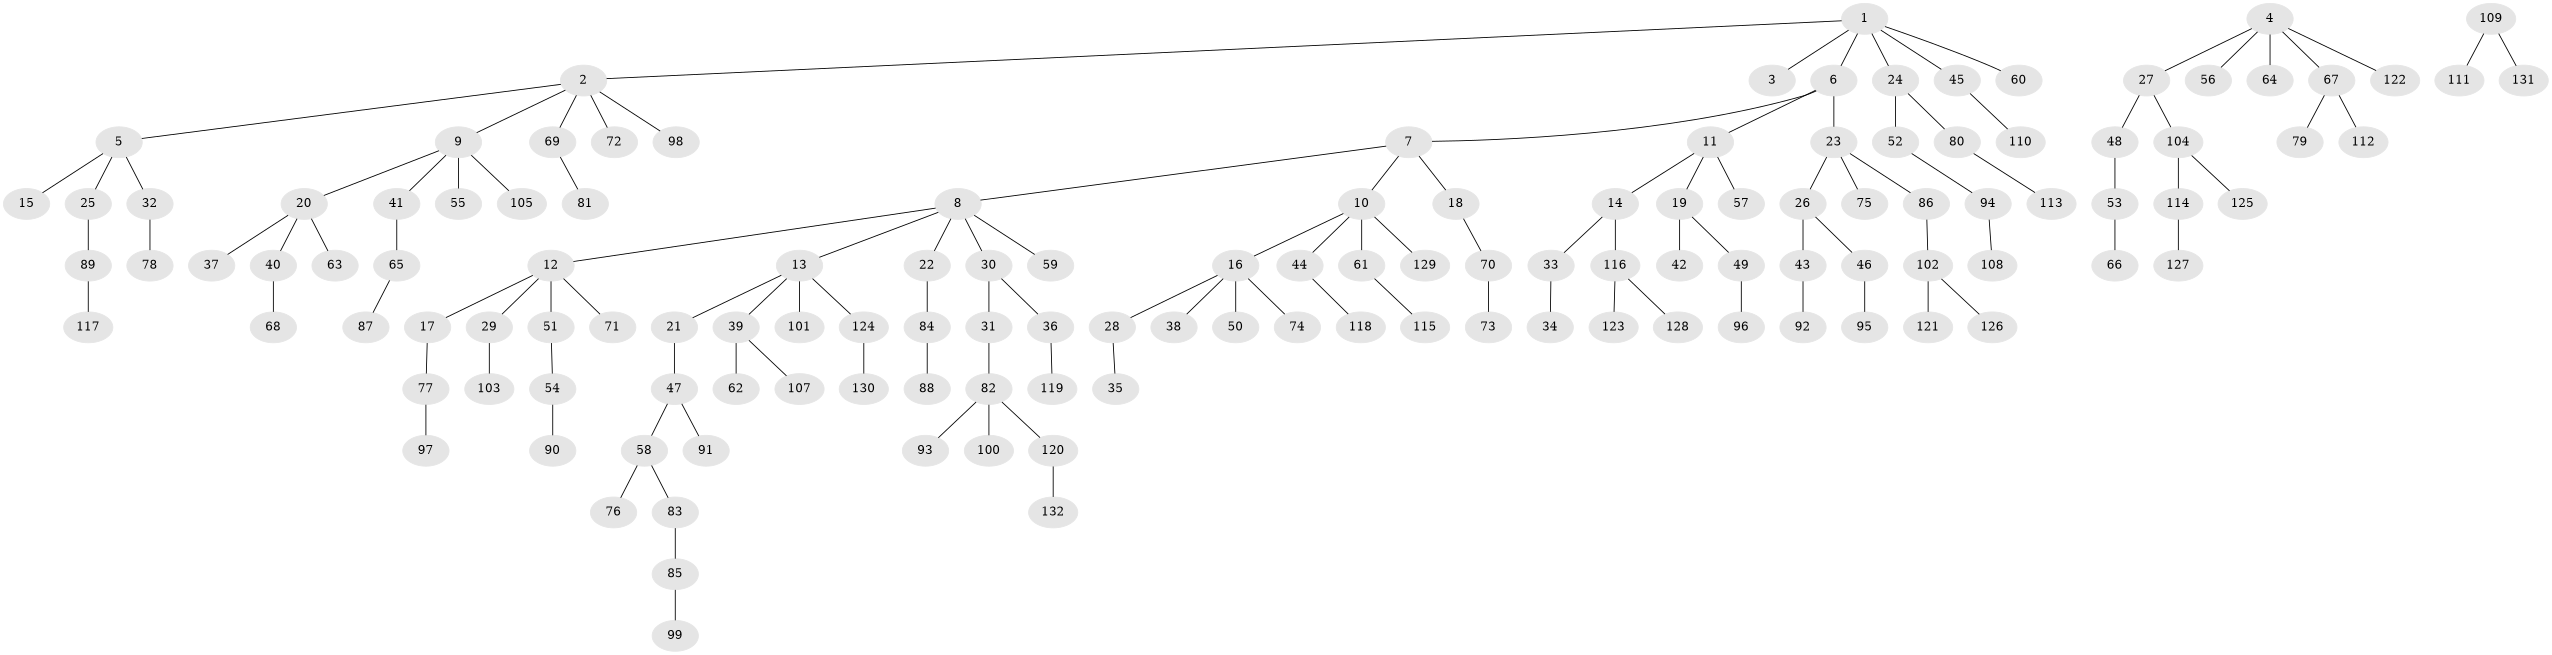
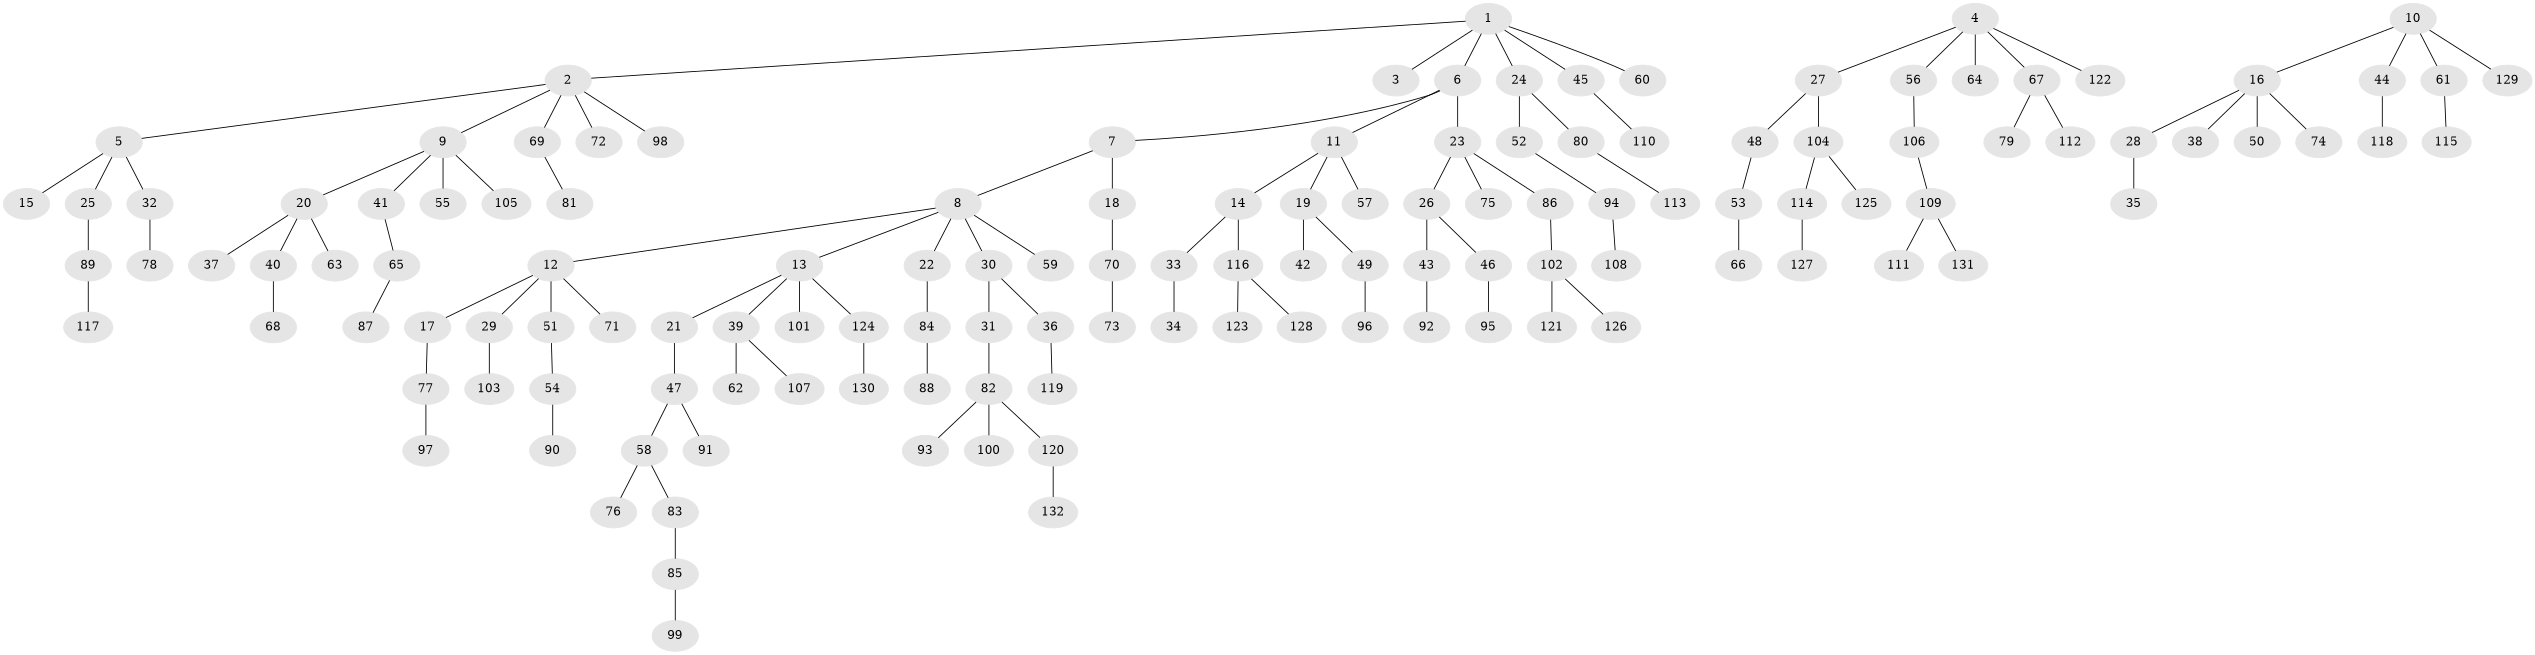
none -> (1914, 142)
(1385, 173) -> none
